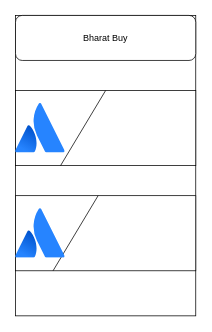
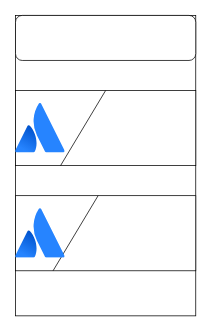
(105, 38) -> none
